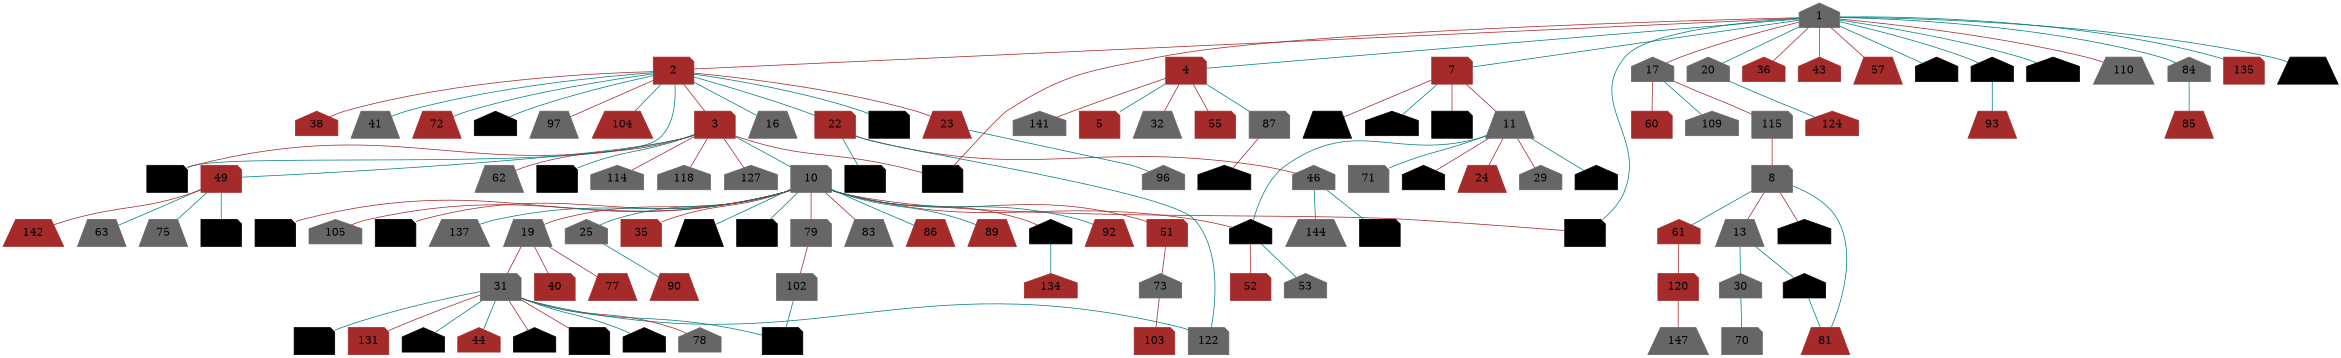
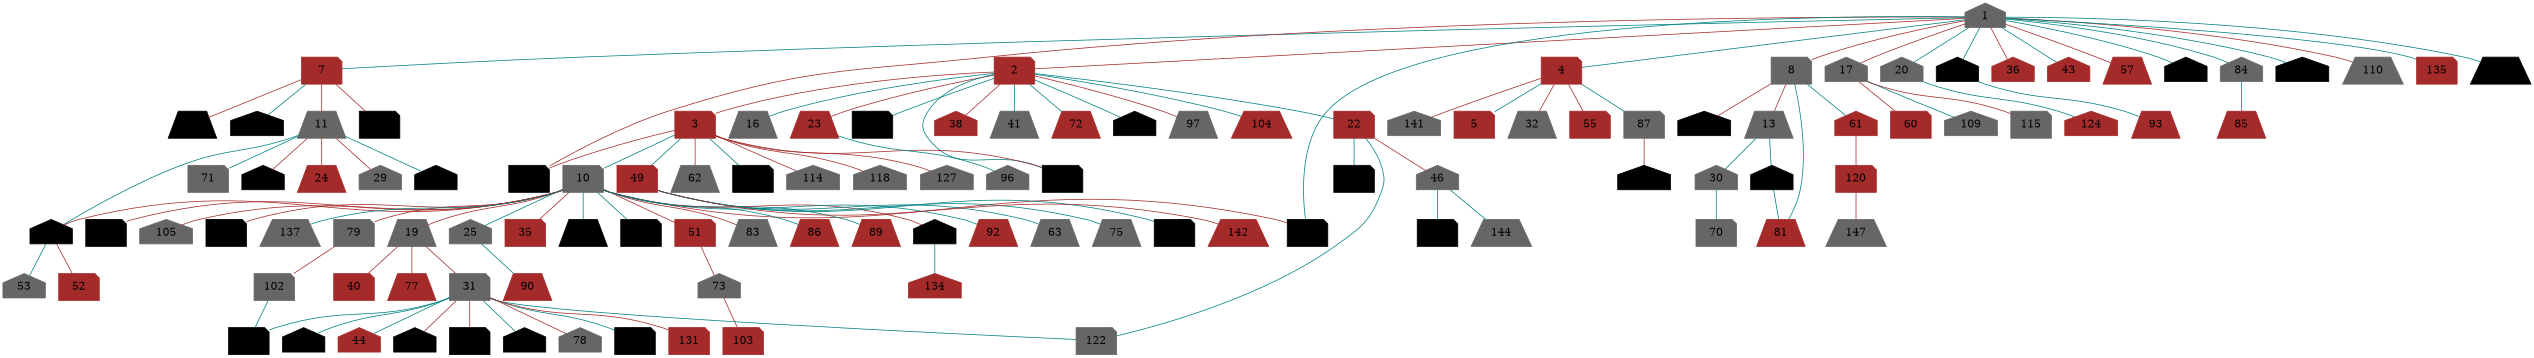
(1772, 152) -> (1888, 37)
